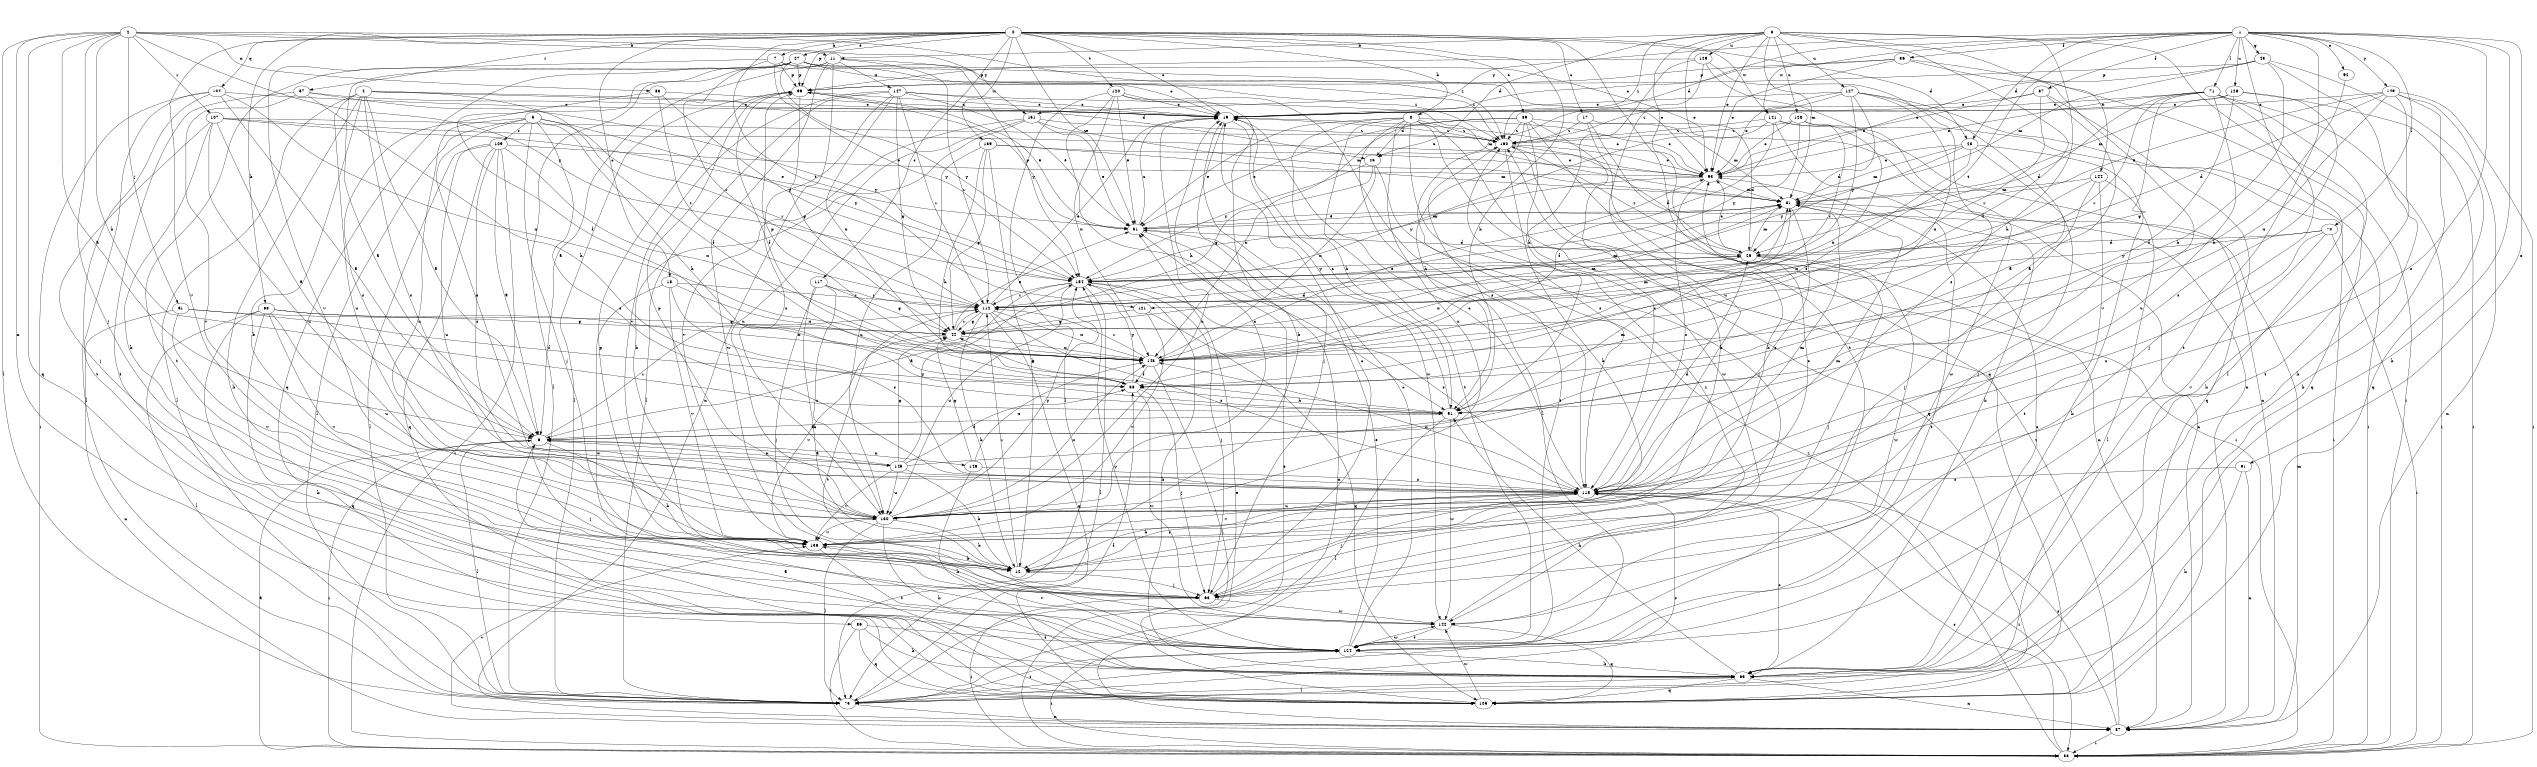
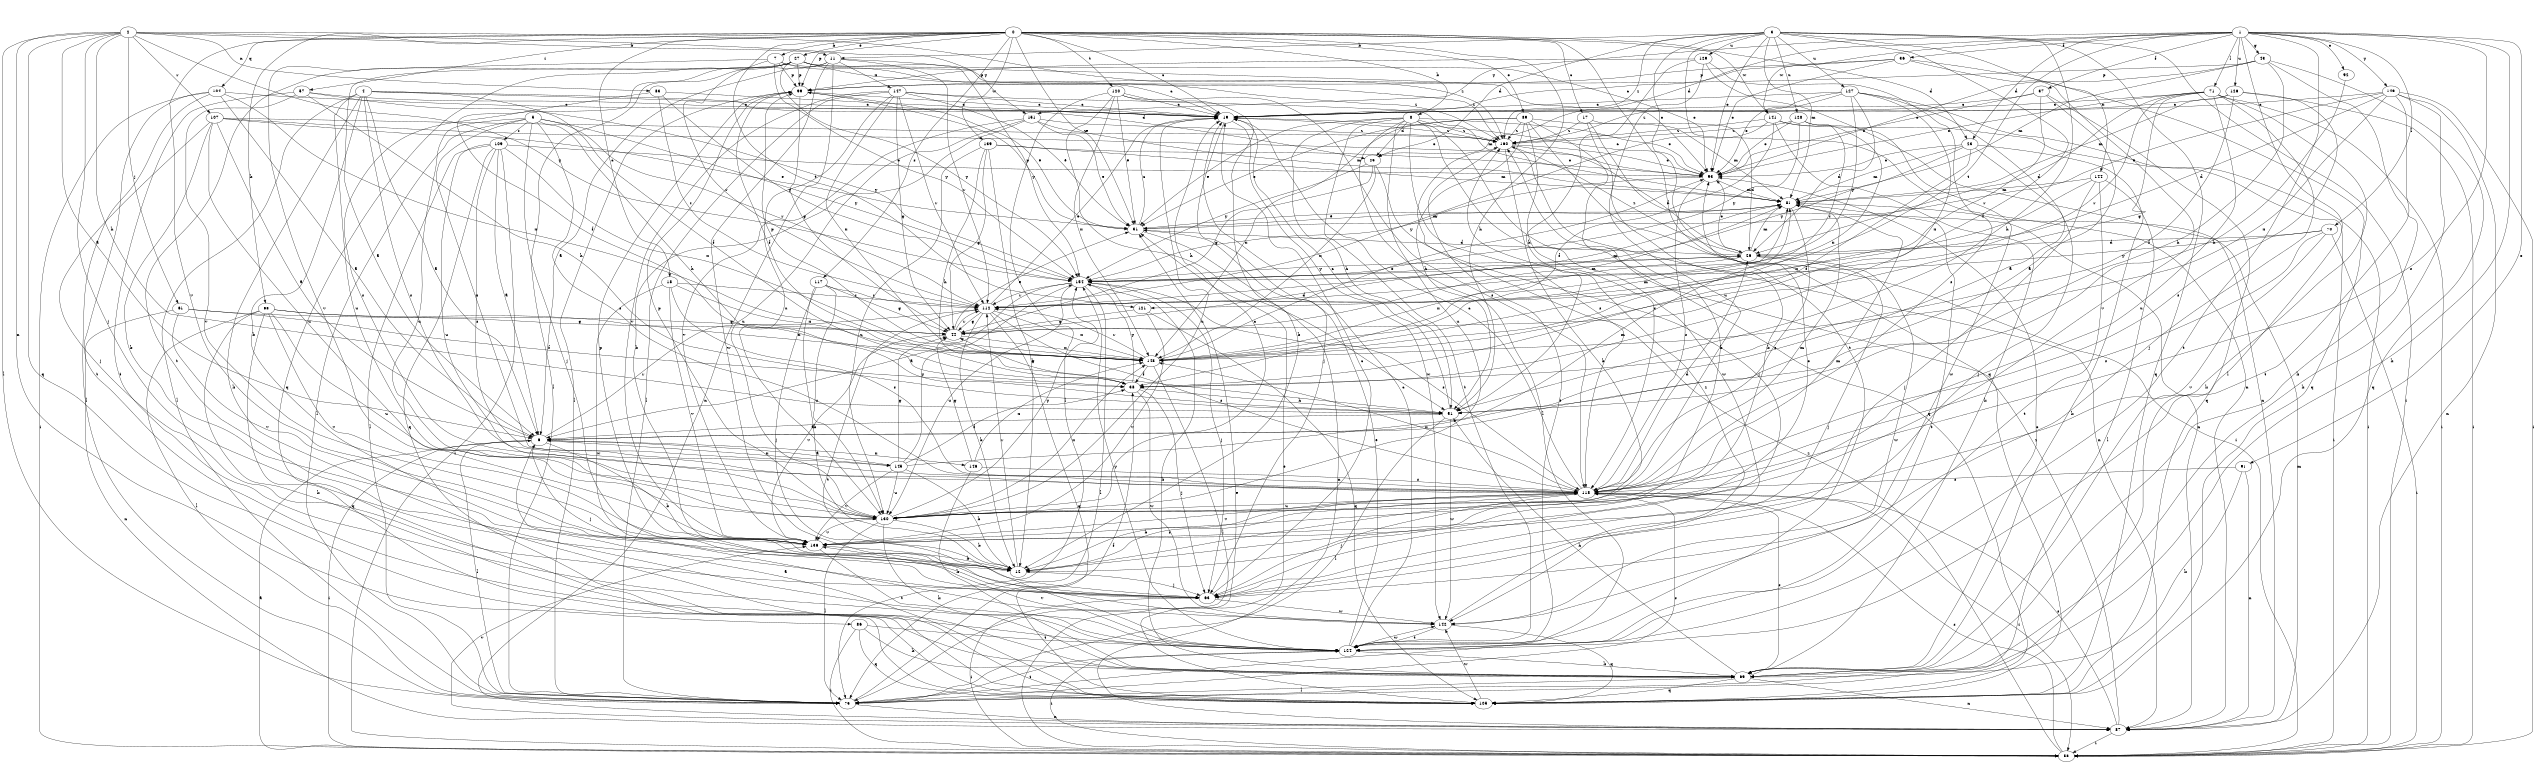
none -> (2131, 479)
